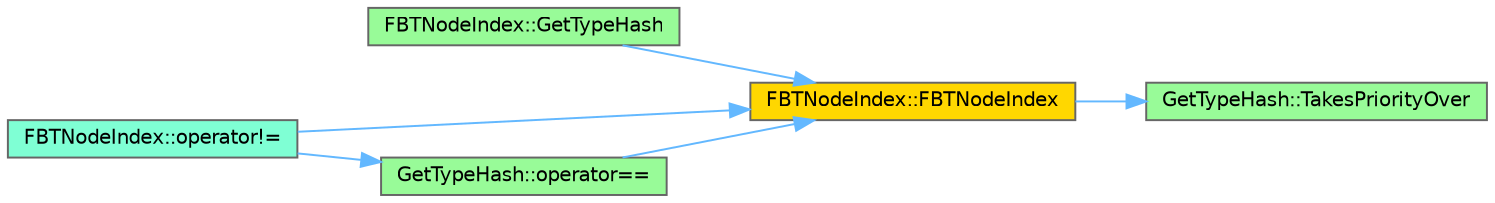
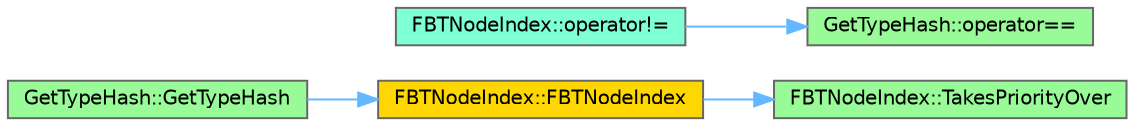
(524, 27) -> (158, 99)
(1317, 101) -> (950, 99)
(514, 121) -> none
(708, 141) -> none
